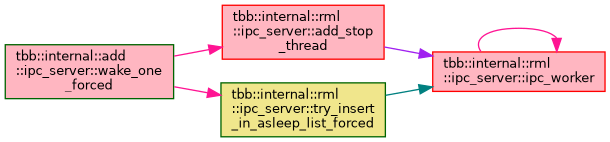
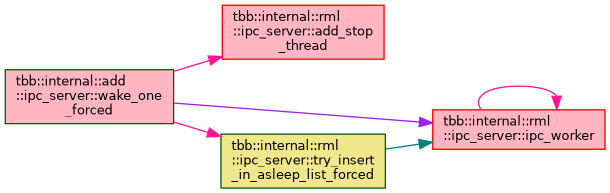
(402, 50) -> (297, 113)
